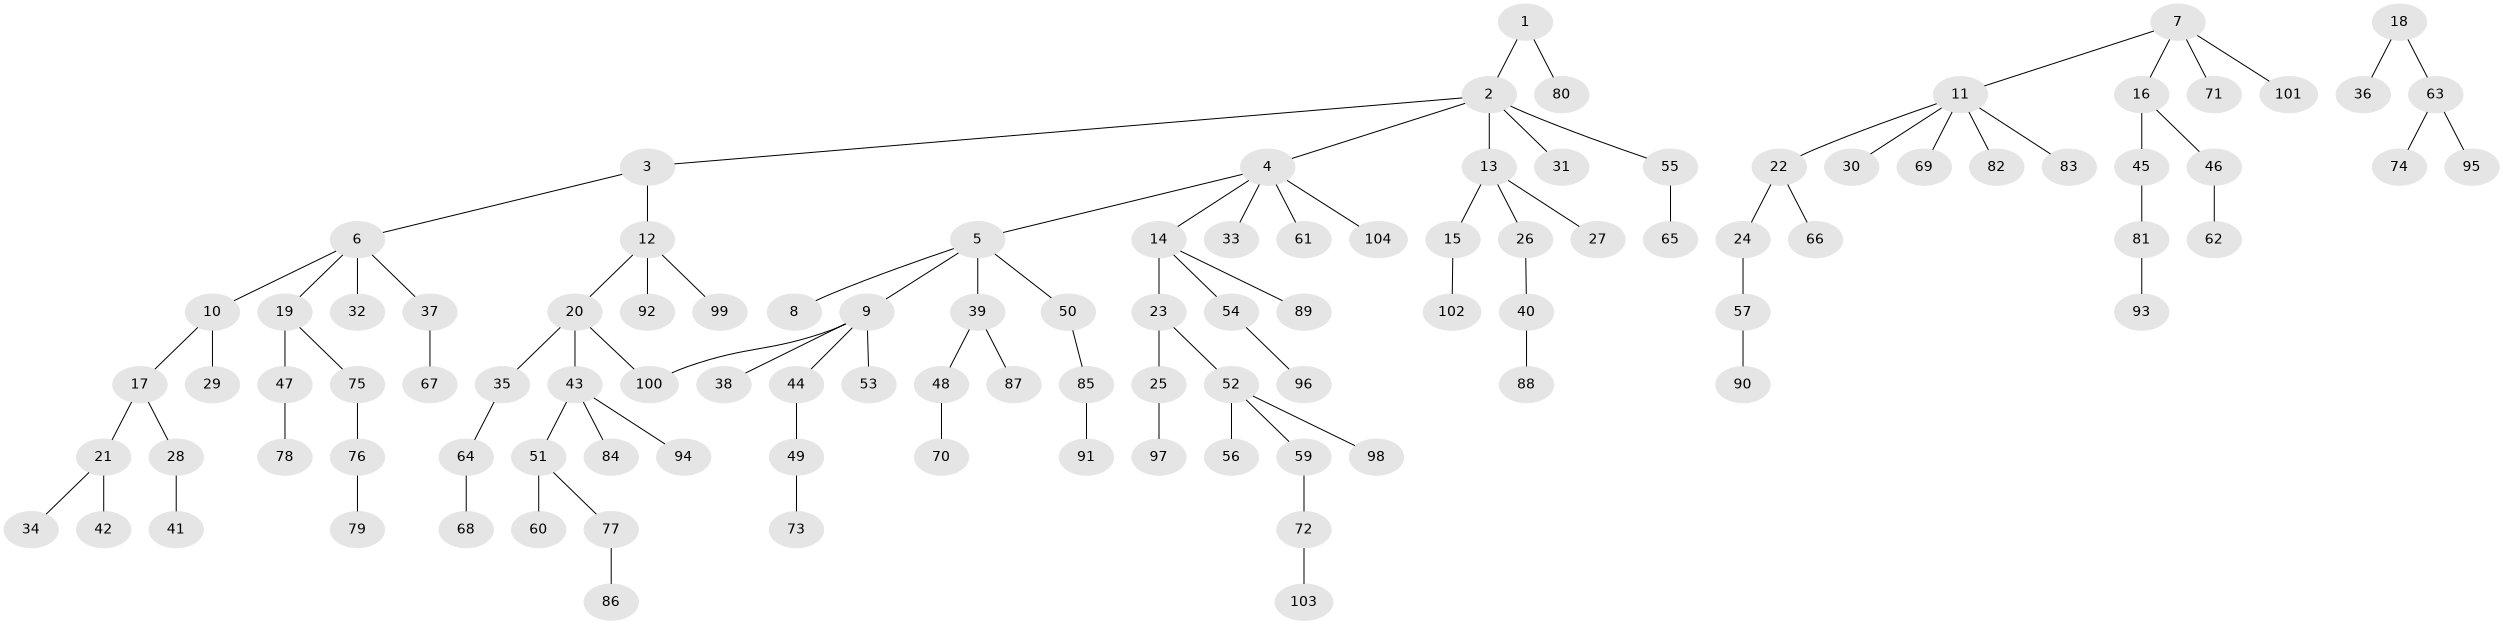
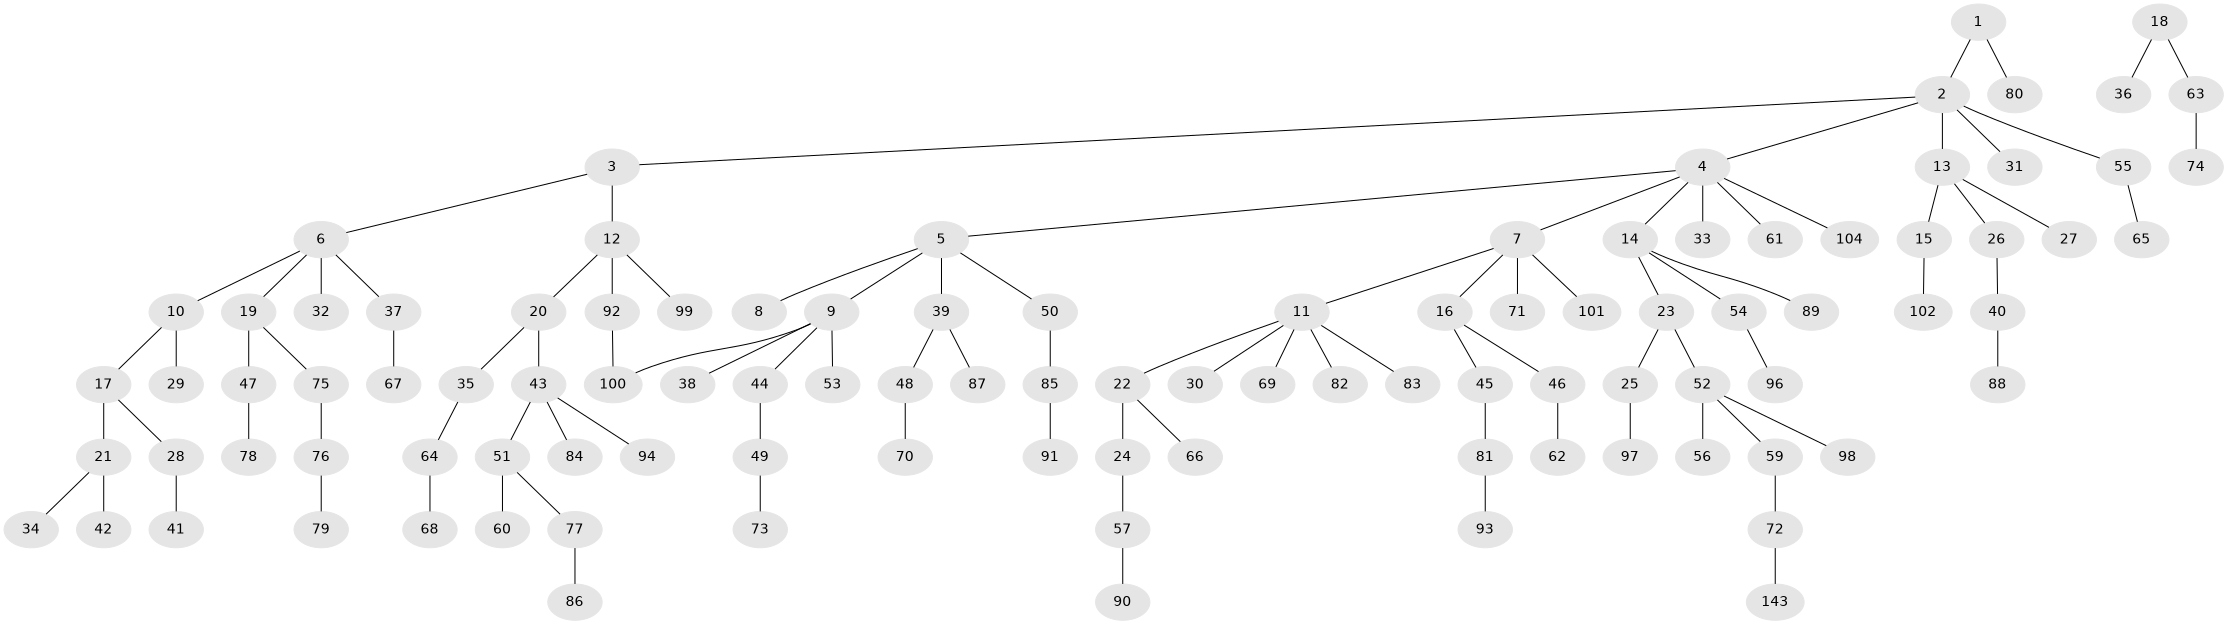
(2472, 167) -> none
none -> (1610, 203)
(612, 348) -> (613, 349)
(1304, 602) -> (1775, 602)
